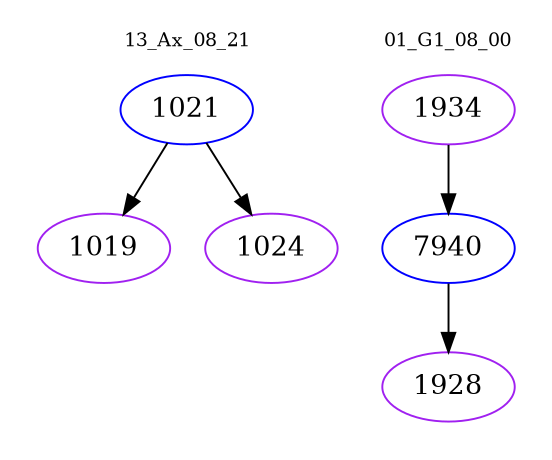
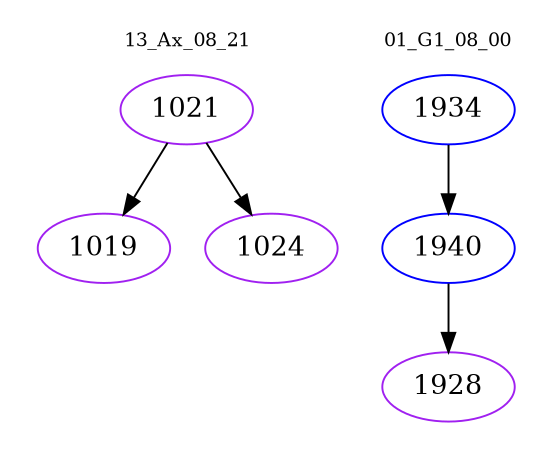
(187, 110) -> (187, 110)
(449, 110) -> (449, 110)
(449, 248) -> (449, 248)
